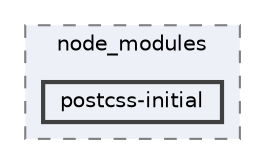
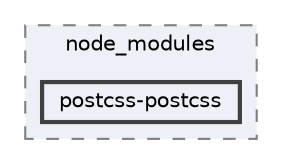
(133, 102) -> (141, 102)
